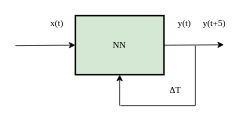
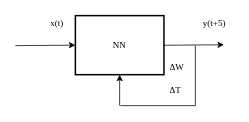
(184, 23) -> none
(120, 45) -> (120, 45)
none -> (177, 67)
